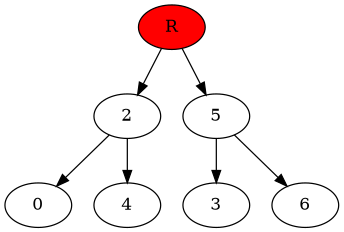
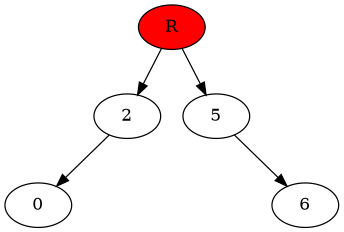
(127, 205) -> none
(216, 205) -> none
